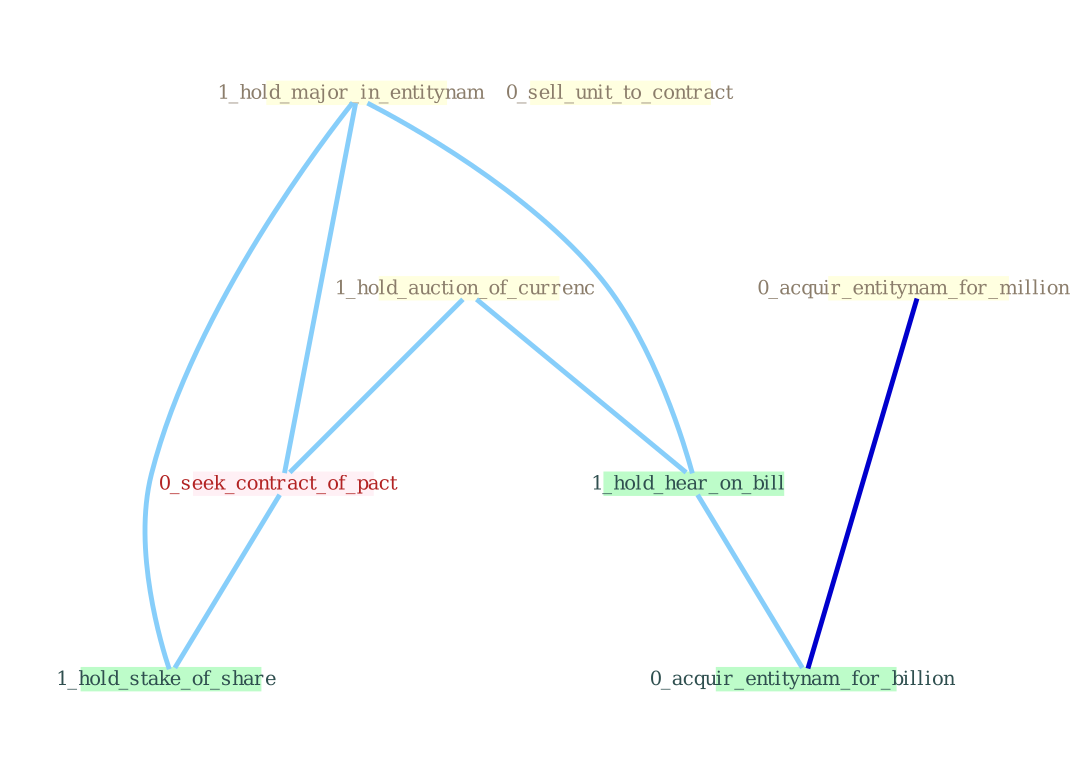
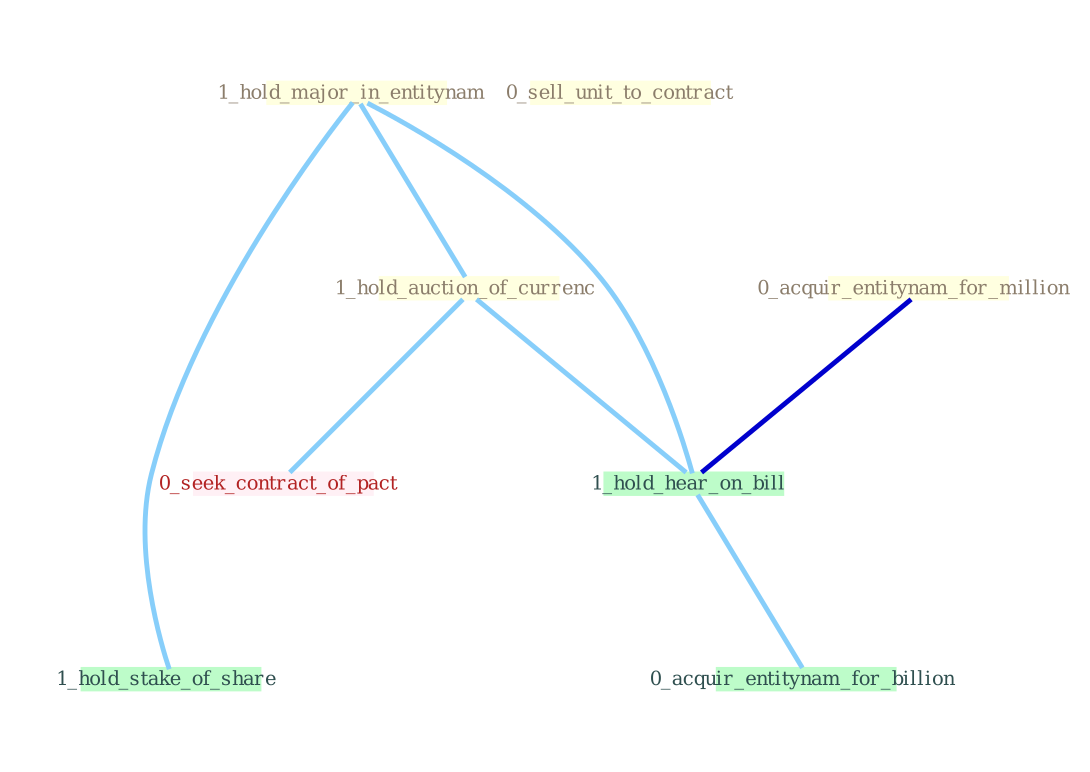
(320, 288) -> (413, 190)
(862, 484) -> (806, 386)
(227, 581) -> none
